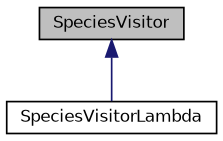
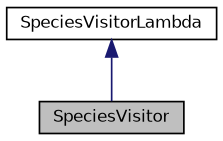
(112, 79) -> (112, 79)
